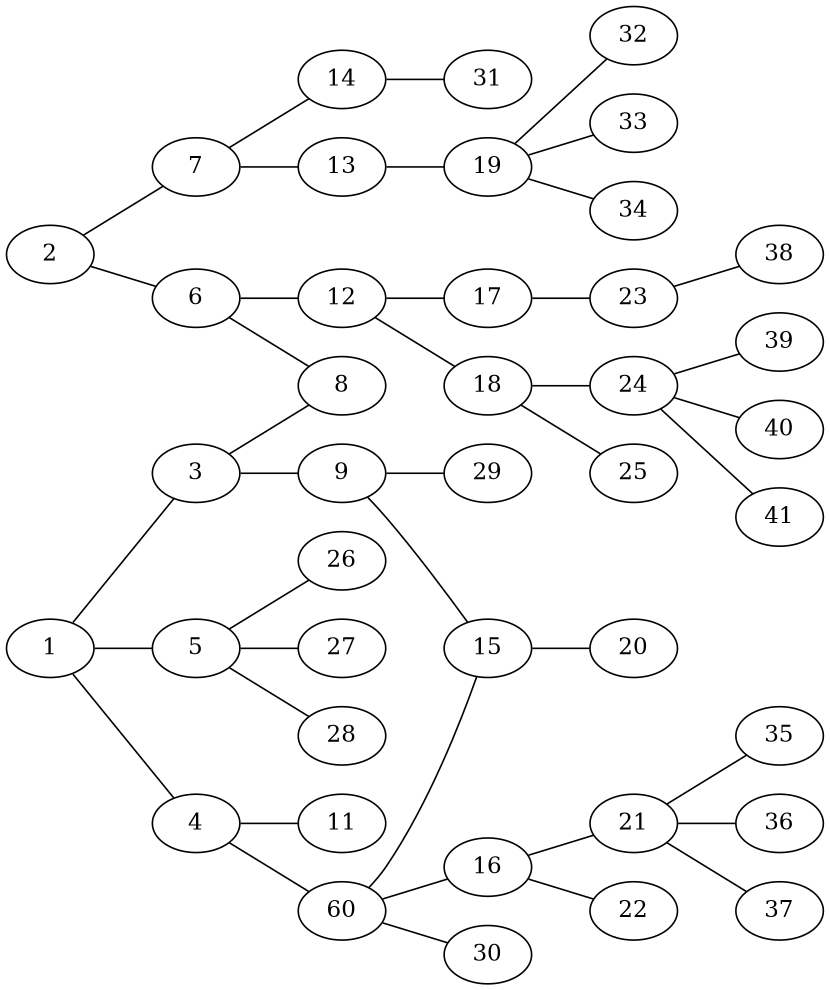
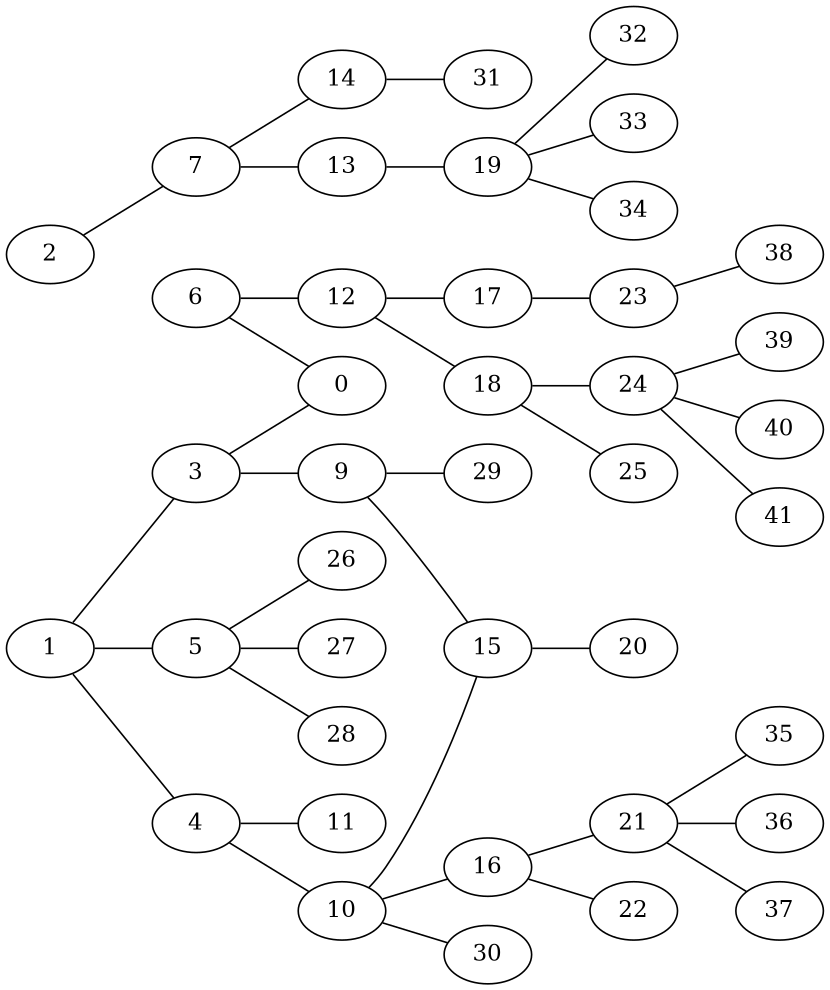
(123, 276) -> none
(342, 386) -> (342, 386)
(342, 911) -> (342, 911)
